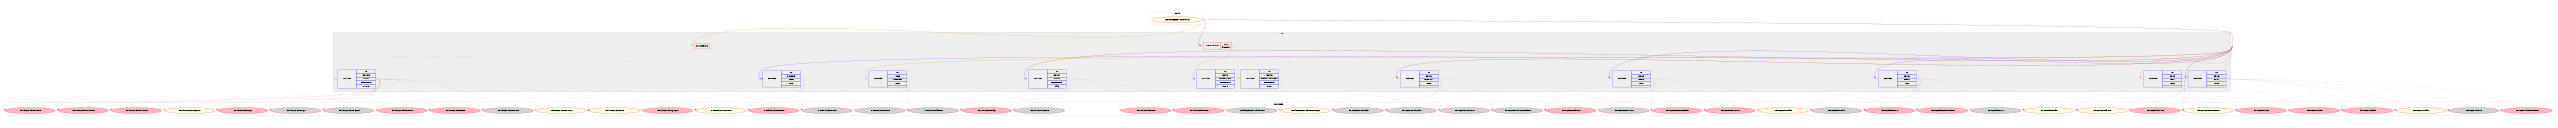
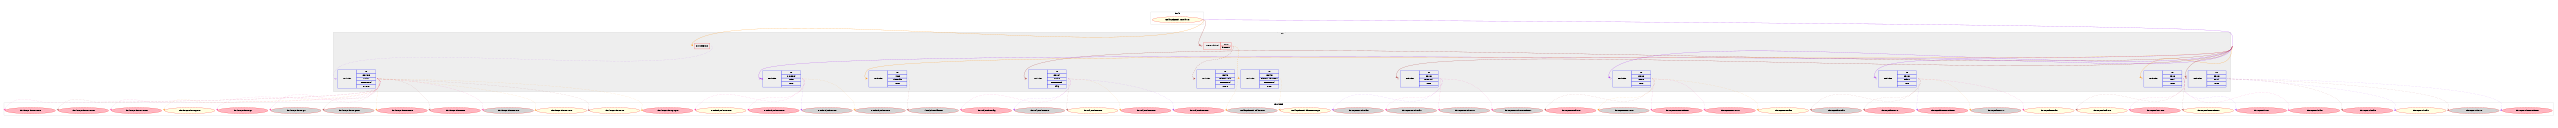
none -> (1093, 111)
